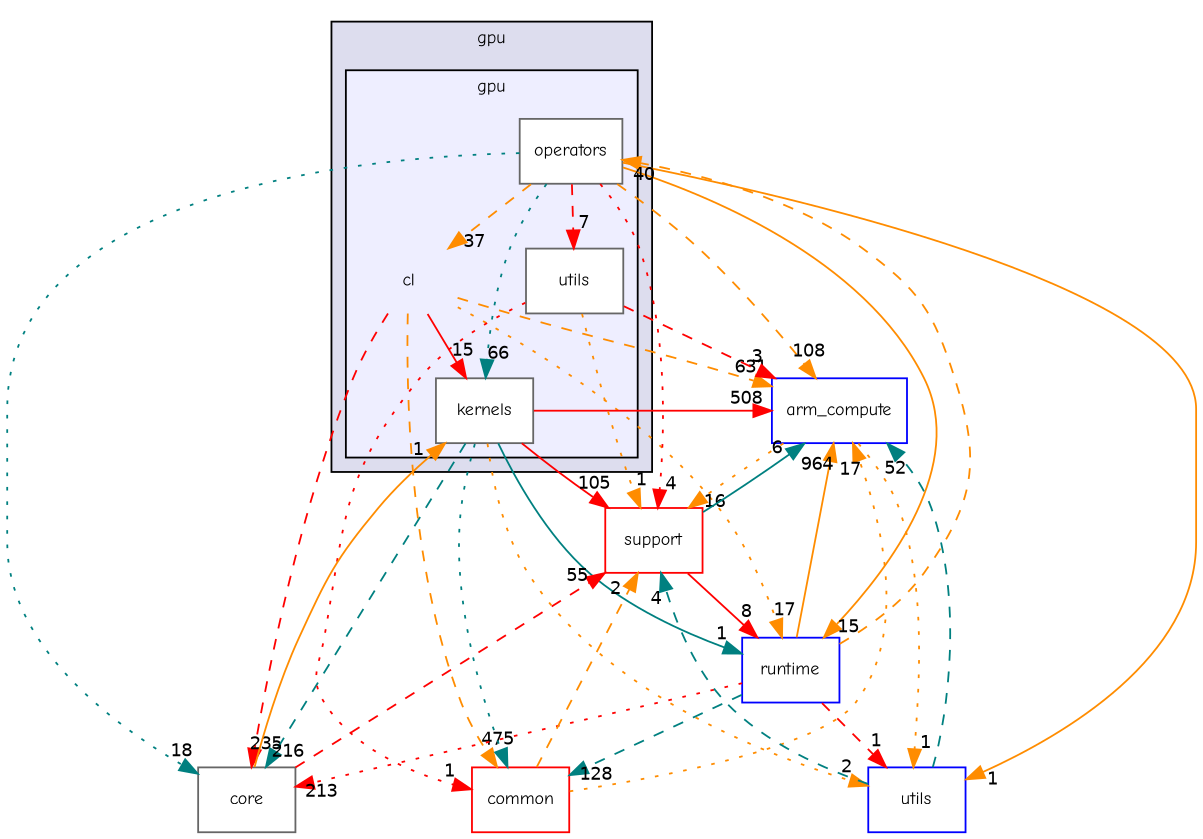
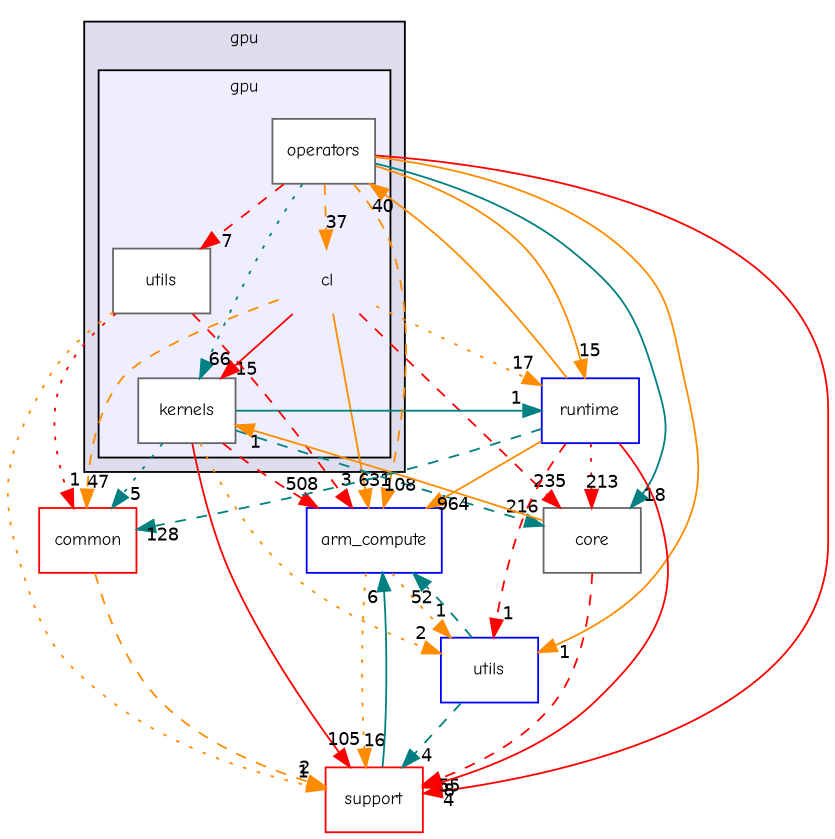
(37, 316) -> (595, 271)
(658, 330) -> (828, 442)
(941, 339) -> (483, 279)
(606, 340) -> (348, 397)
(676, 411) -> (278, 483)
(716, 599) -> (635, 658)
(824, 726) -> none
